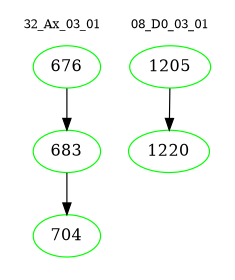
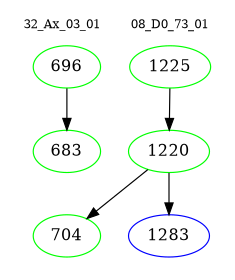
(170, 25) -> (170, 25)
(67, 67) -> (67, 67)
(170, 67) -> (170, 67)
(67, 188) -> (127, 186)
none -> (169, 236)
